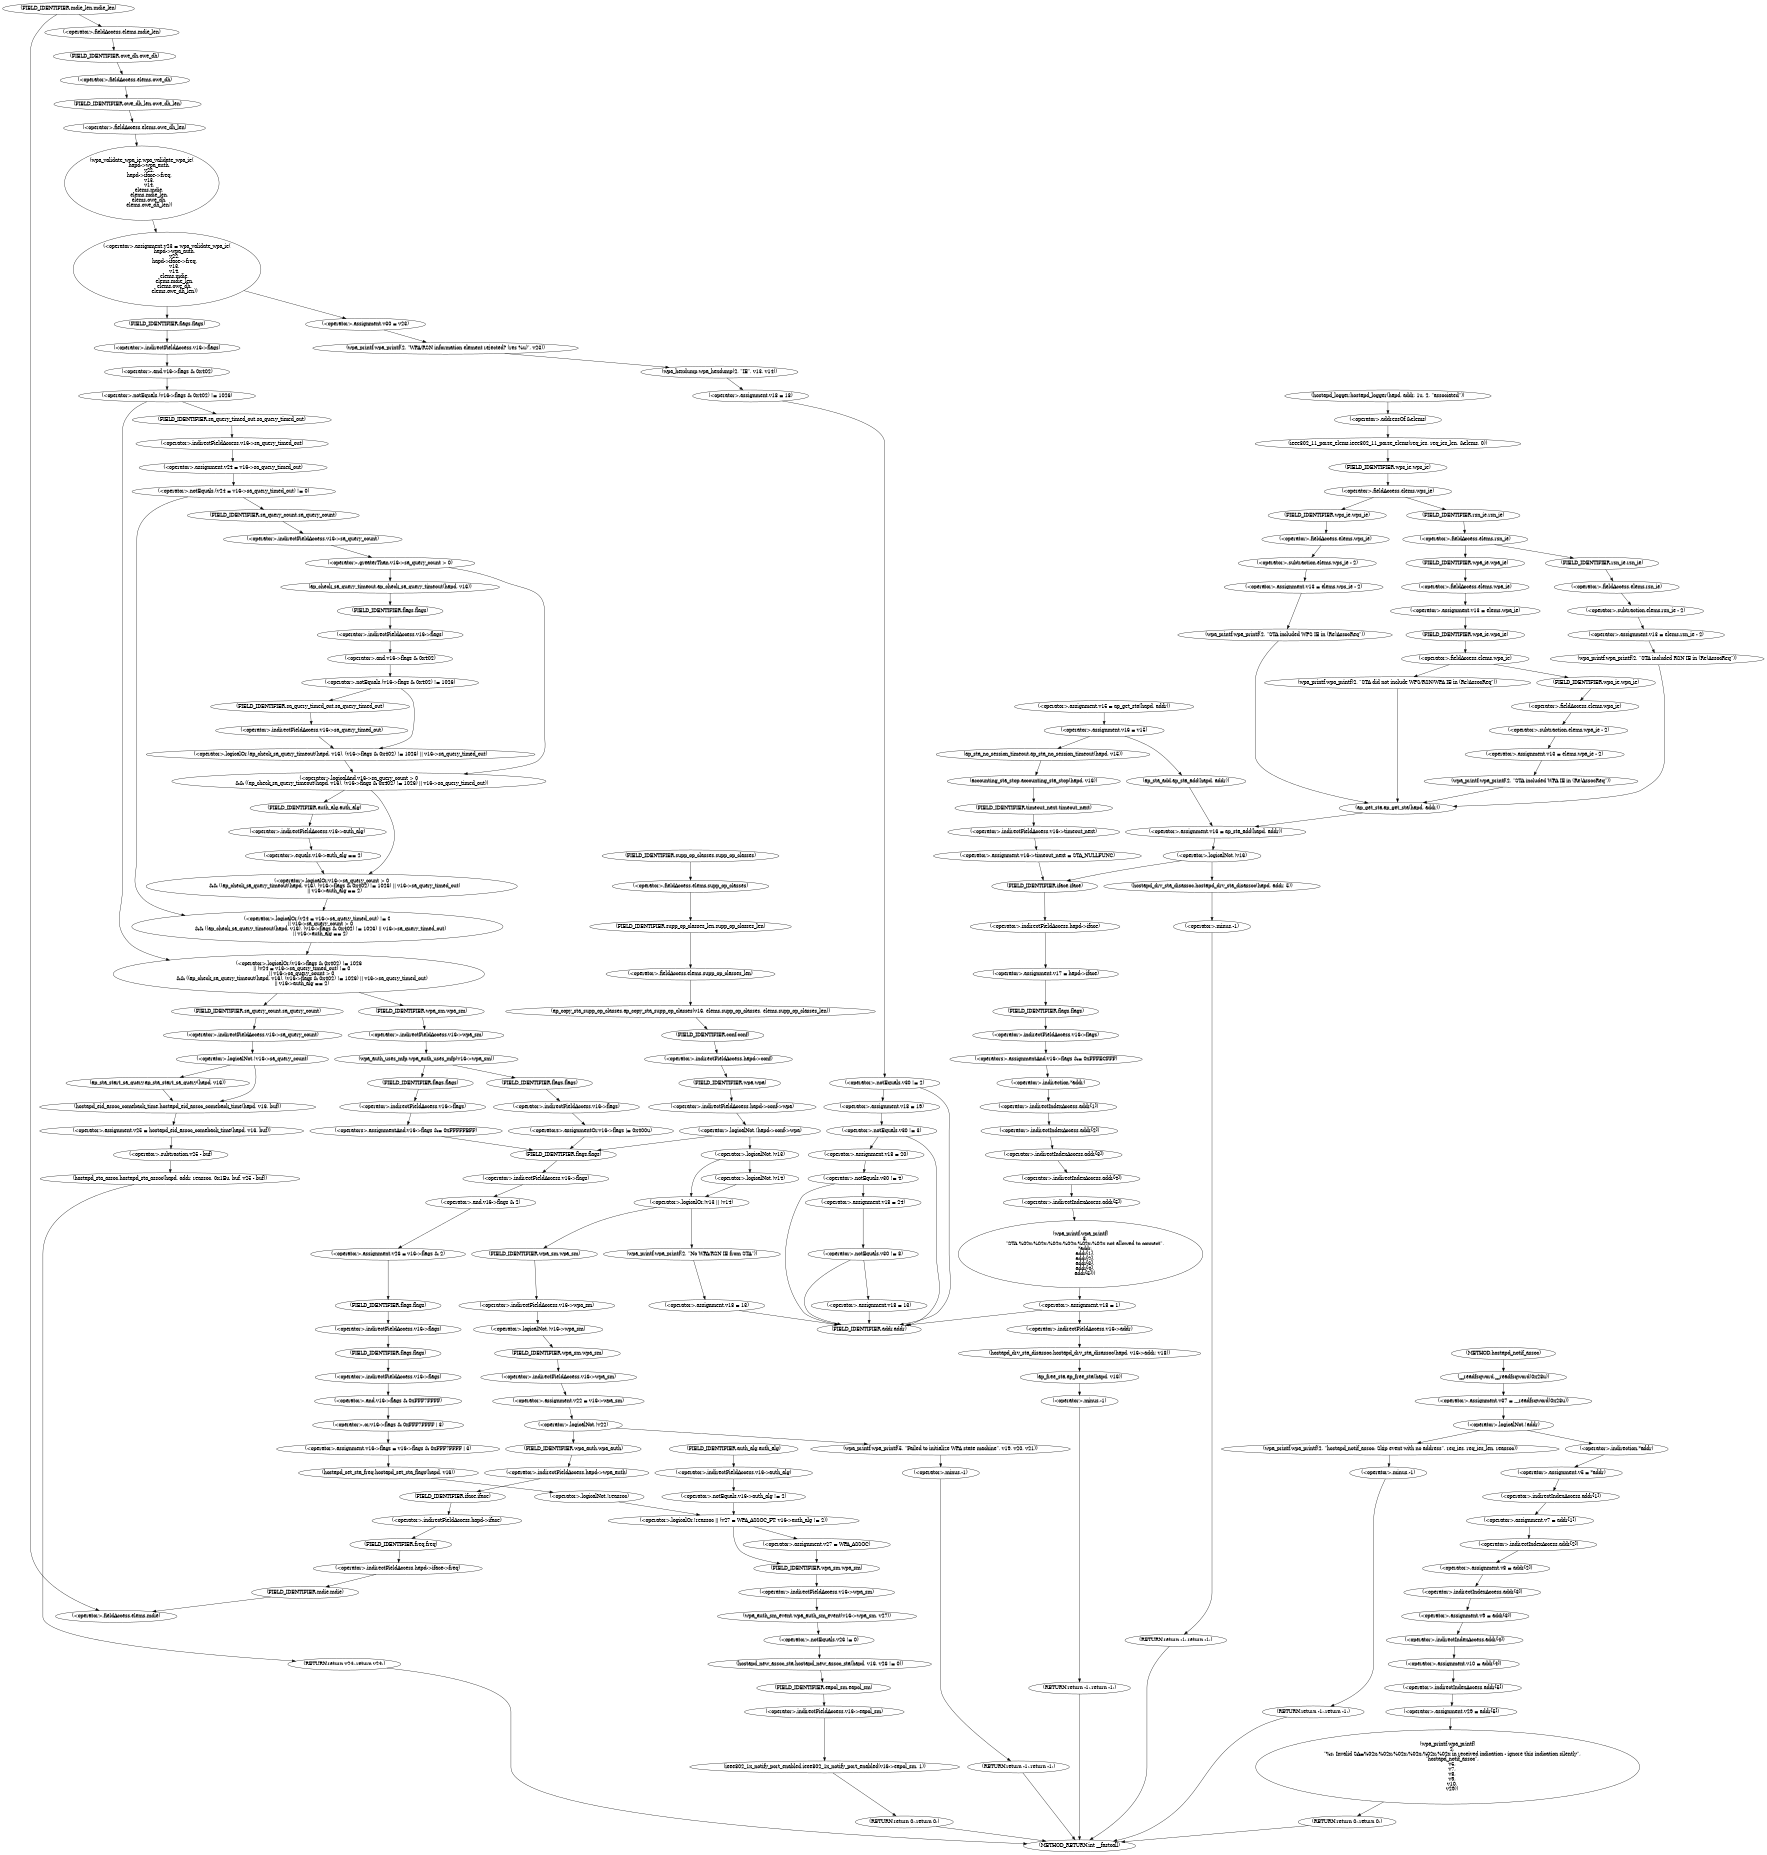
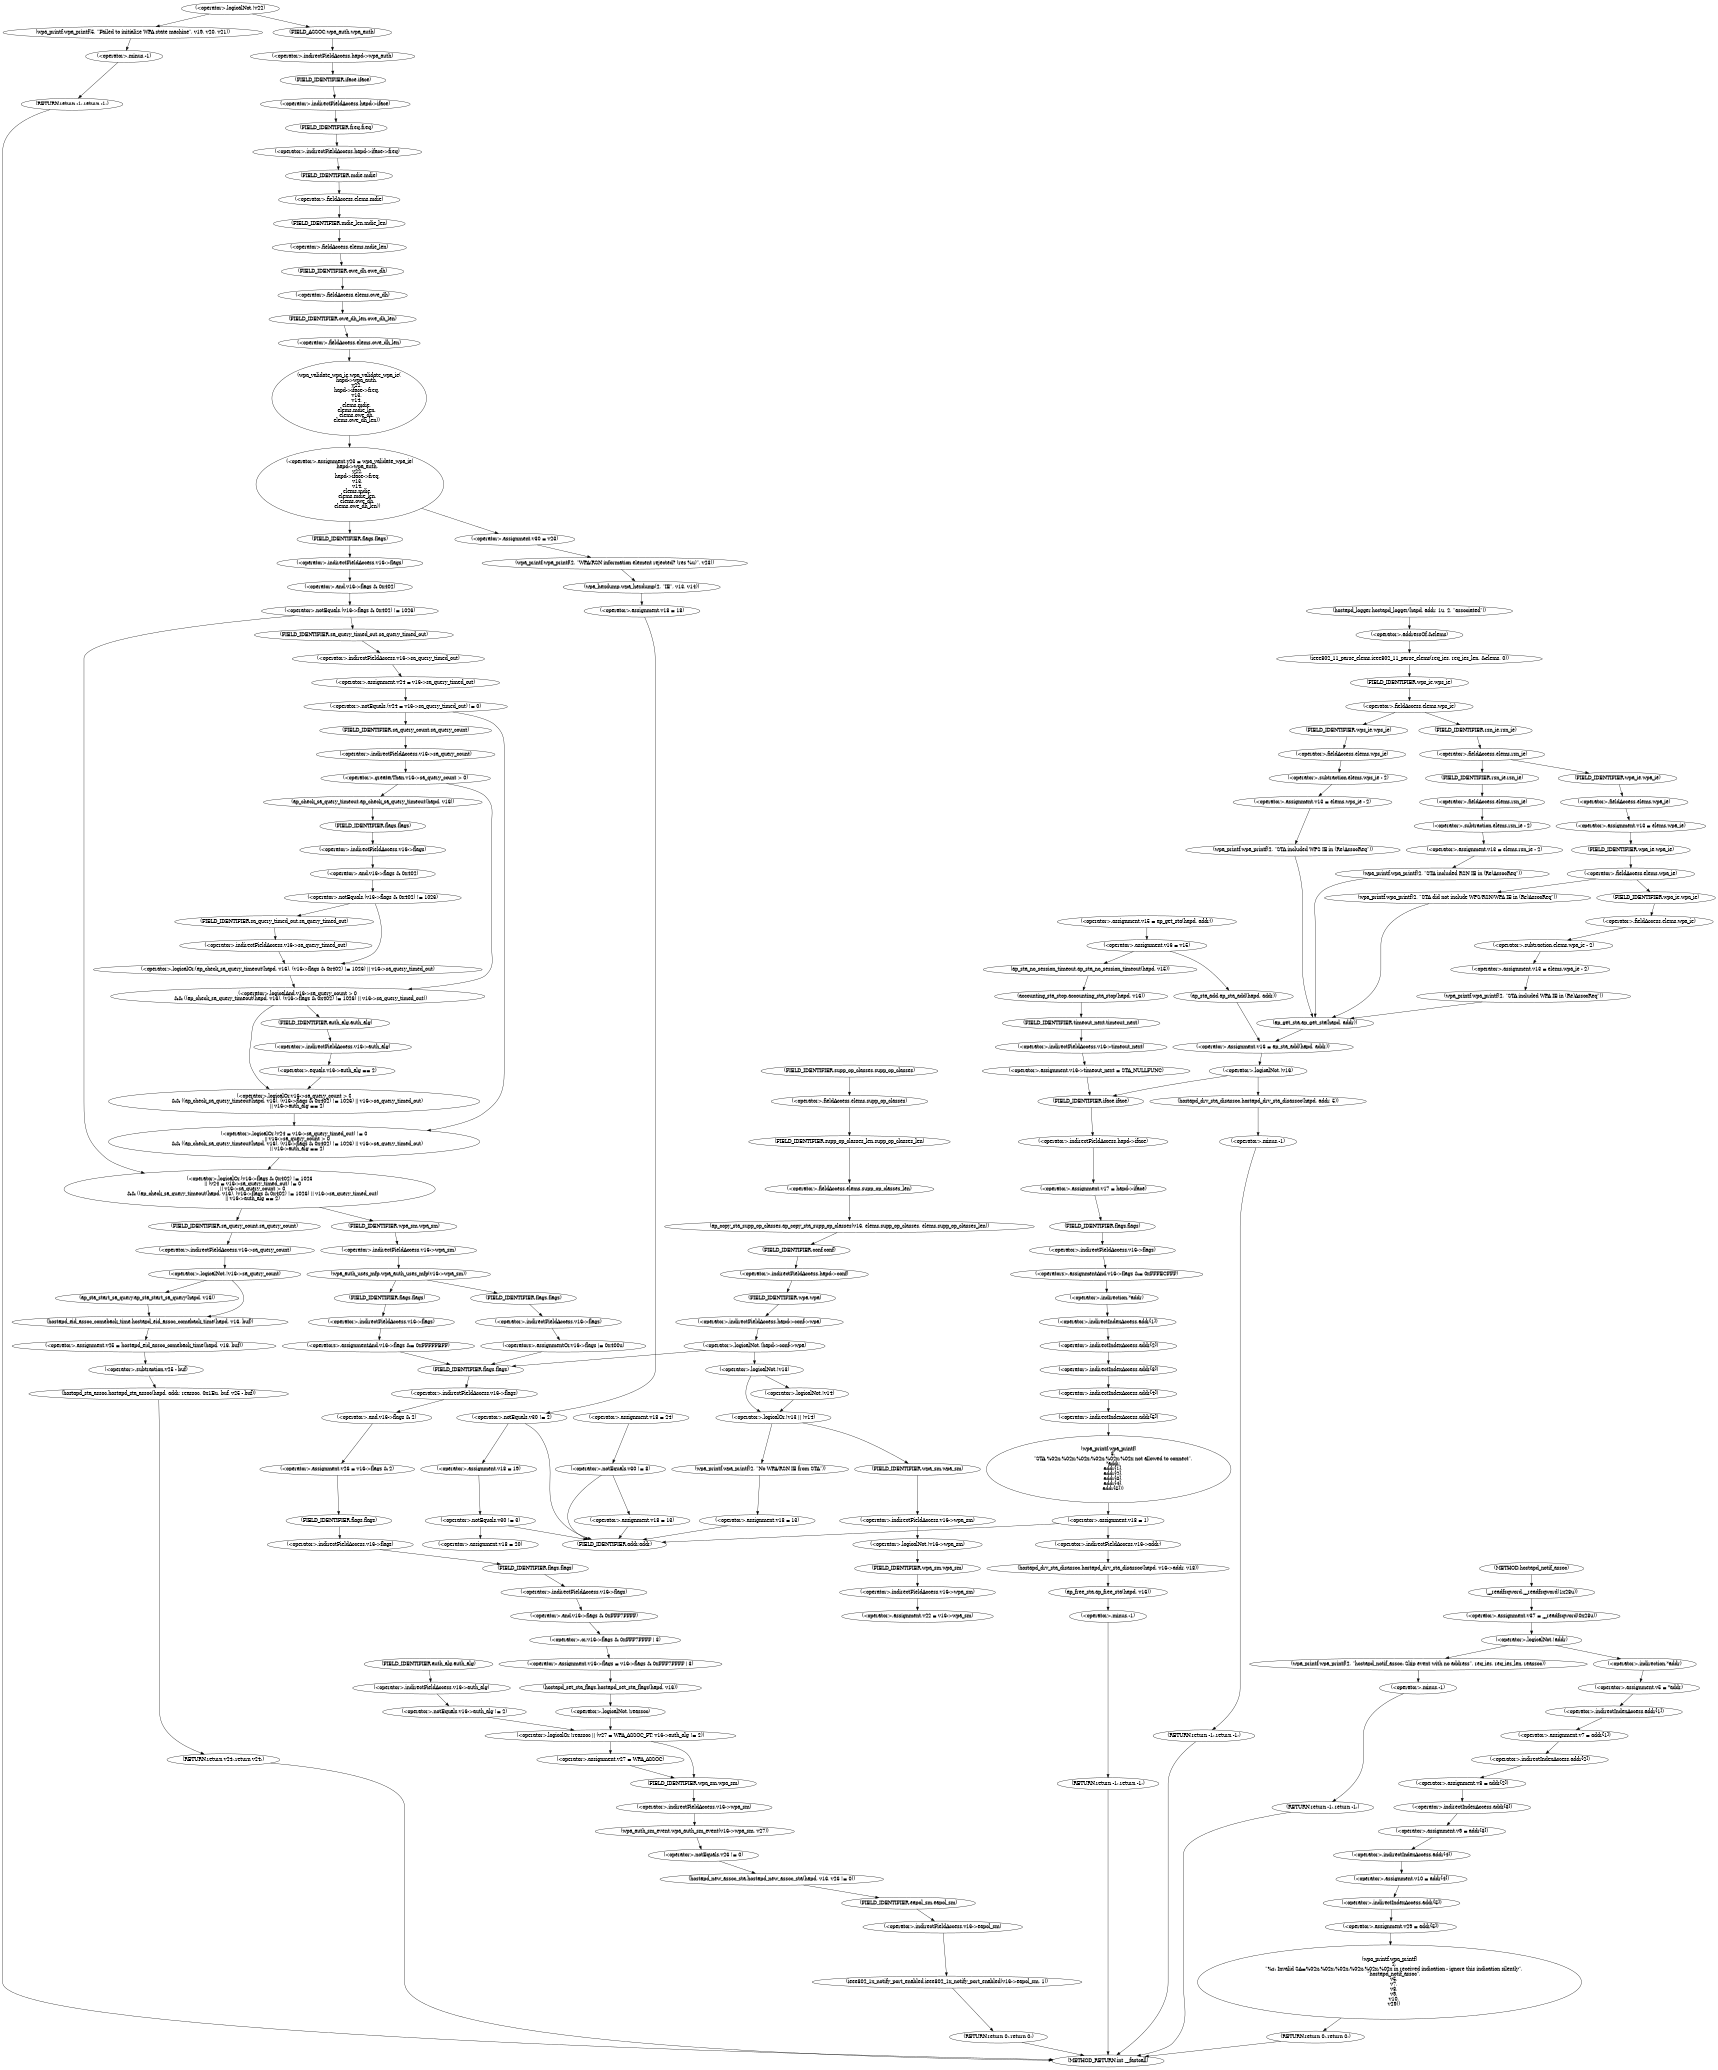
(30, 823) -> (339, 210)
(863, 1179) -> none
(1503, 1377) -> (1532, 1592)
(571, 1412) -> none
(573, 1449) -> (332, 33)
(388, 1473) -> (610, 1688)
